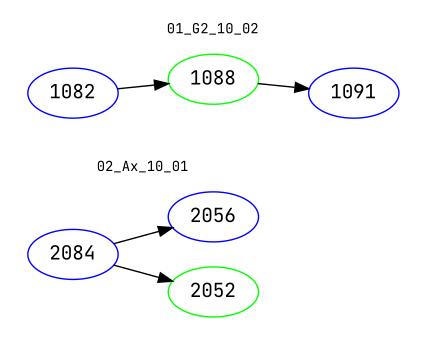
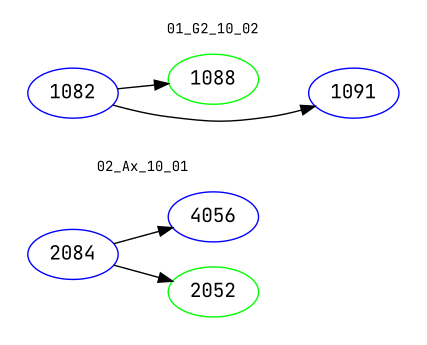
(276, 85) -> (207, 121)
(213, 217) -> (213, 217)
